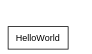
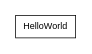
(38, 38) -> (45, 27)
